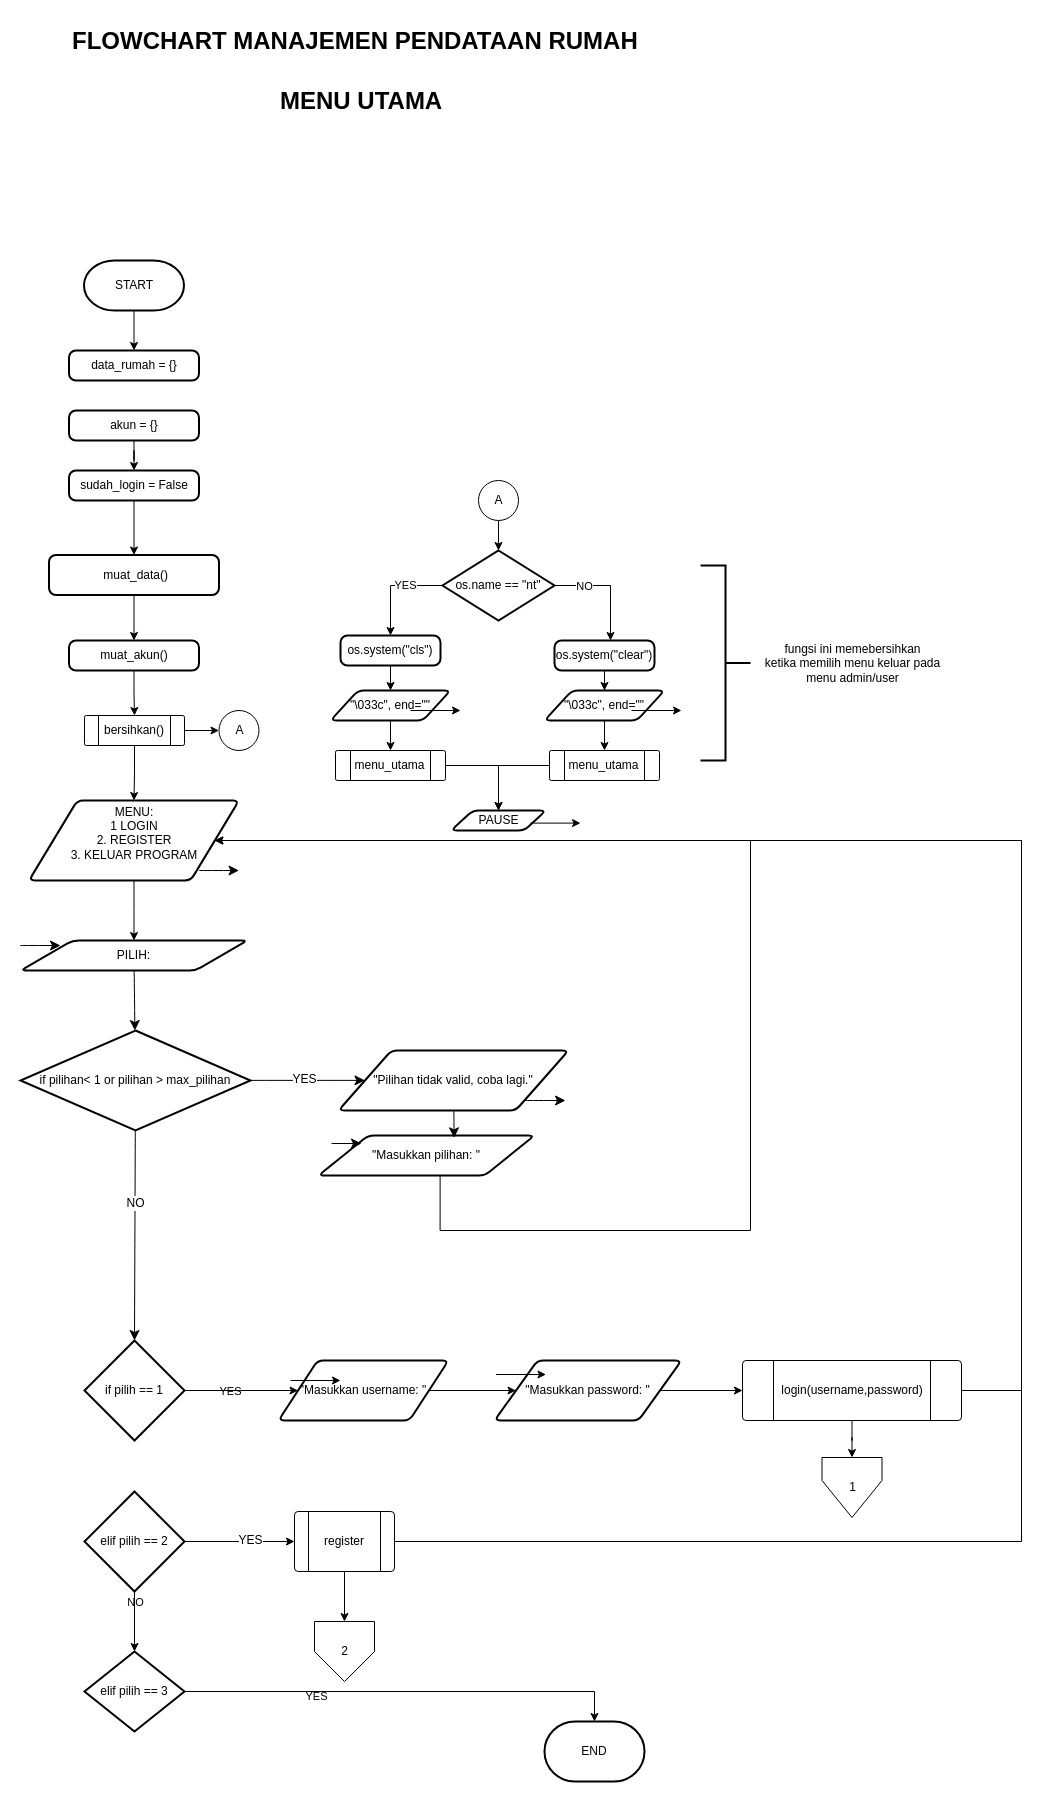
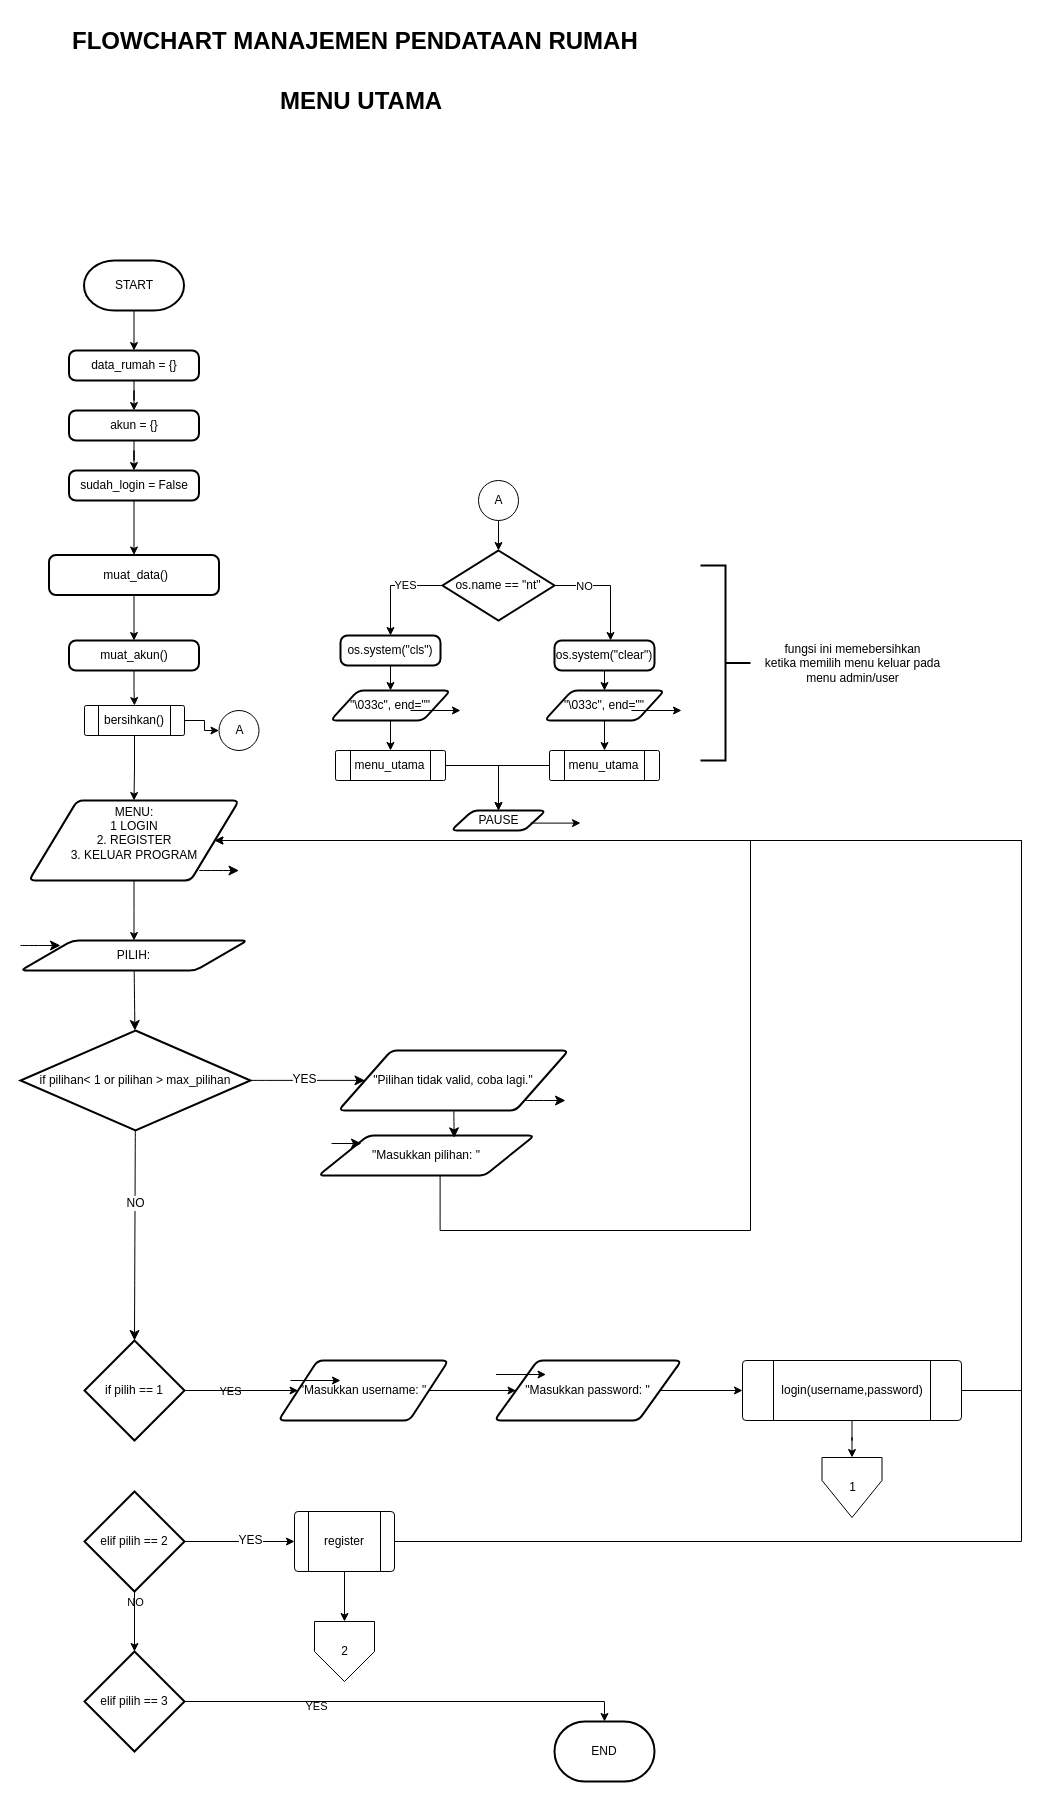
none -> (134, 400)
(135, 731) -> (135, 721)
(135, 1692) -> (135, 1702)
(595, 1752) -> (605, 1752)
